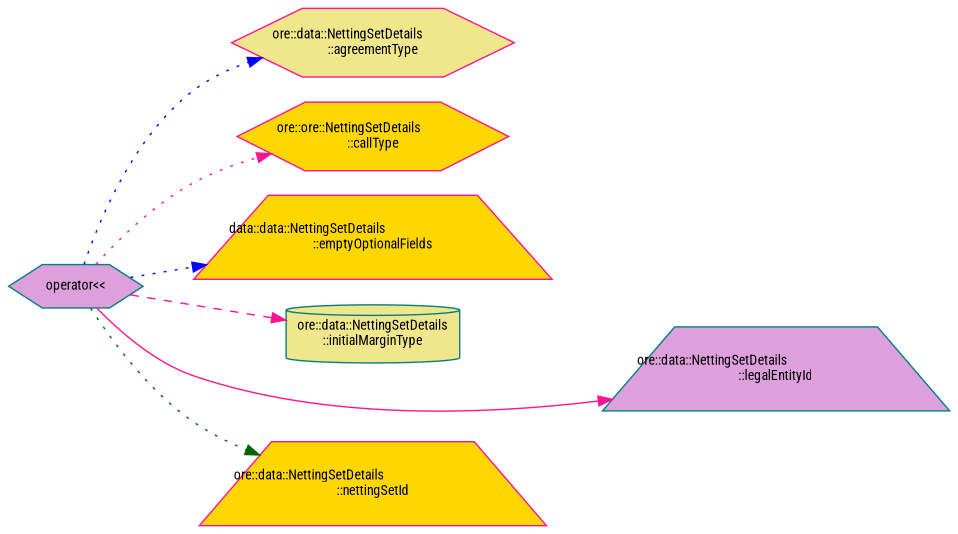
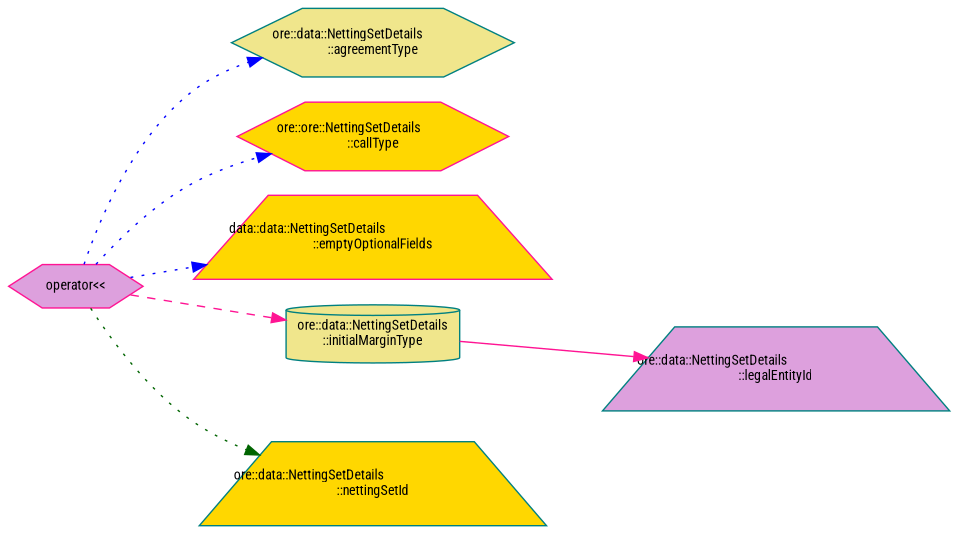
(373, 43) -> (373, 43)
(169, 198) -> (169, 198)
(76, 286) -> (76, 286)
(335, 406) -> (547, 349)
(373, 484) -> (373, 484)
